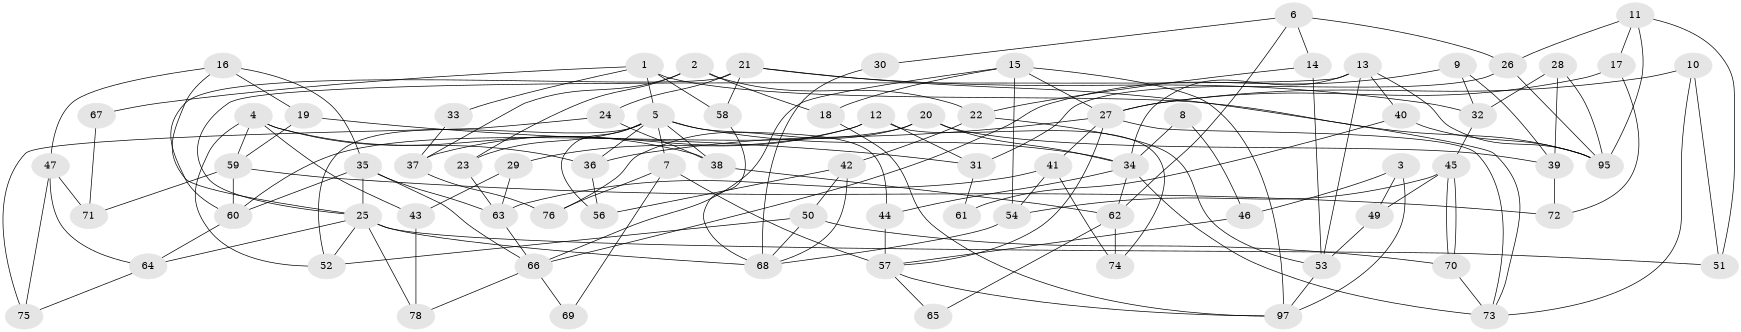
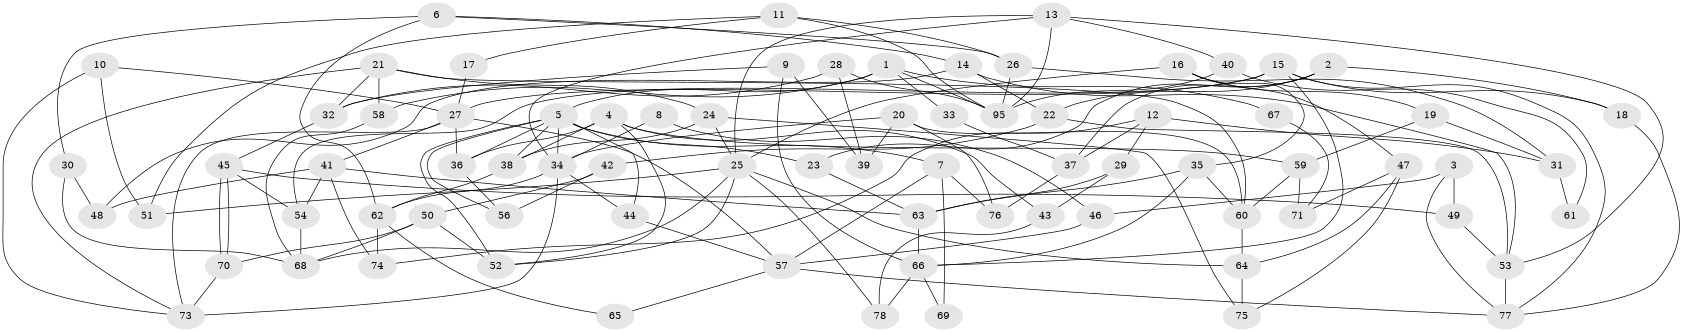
(363, 186) -> (723, 141)
none -> (97, 216)
(1555, 216) -> none
(830, 233) -> none
(1283, 317) -> (1506, 317)
